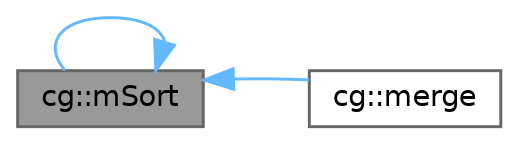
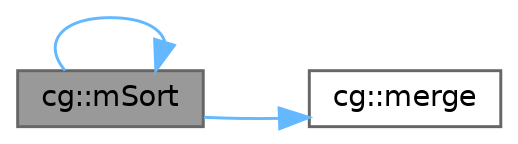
(271, 79) -> (241, 118)
